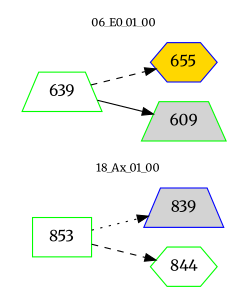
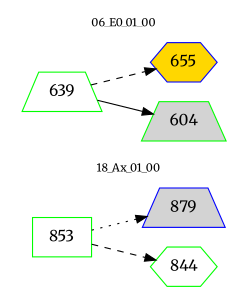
(184, 121) -> (184, 121)
(184, 208) -> (184, 208)
